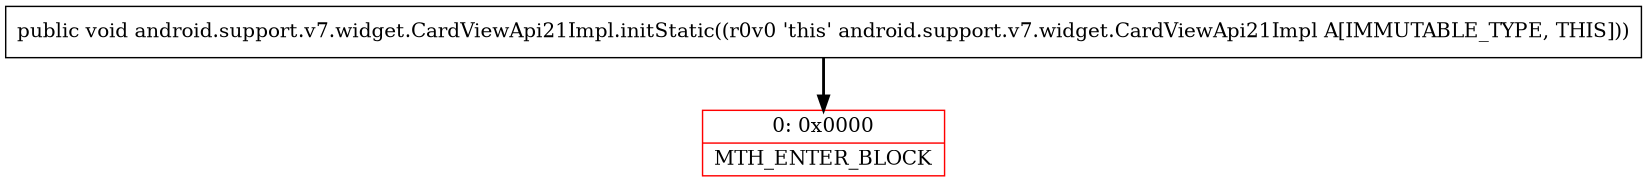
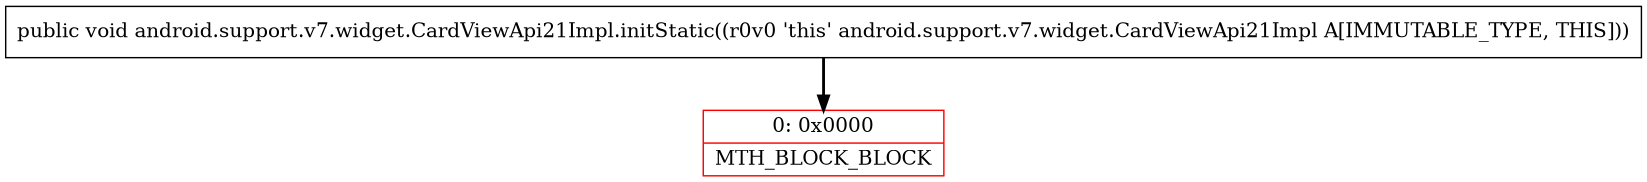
(824, 159) -> (824, 159)
